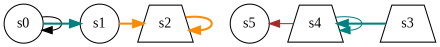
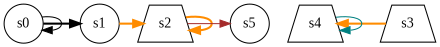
(53, 24) -> (53, 24)
(287, 24) -> (202, 24)
(368, 24) -> (368, 24)
